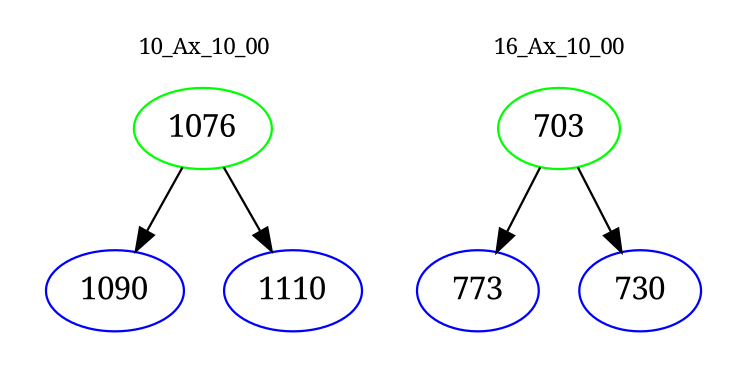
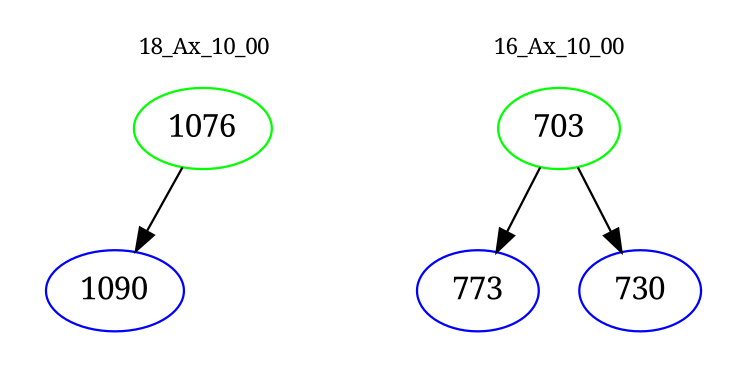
(204, 48) -> (204, 48)
(293, 291) -> none
